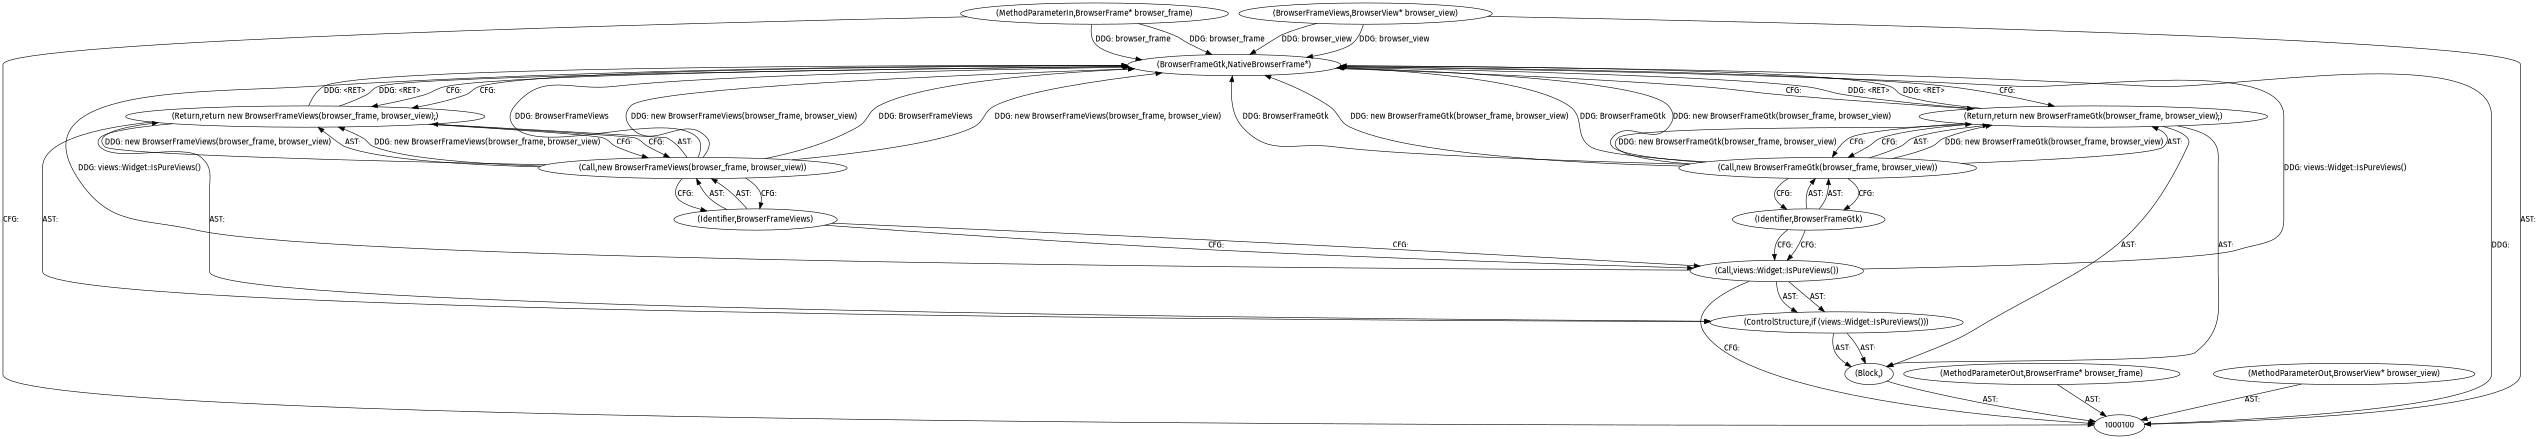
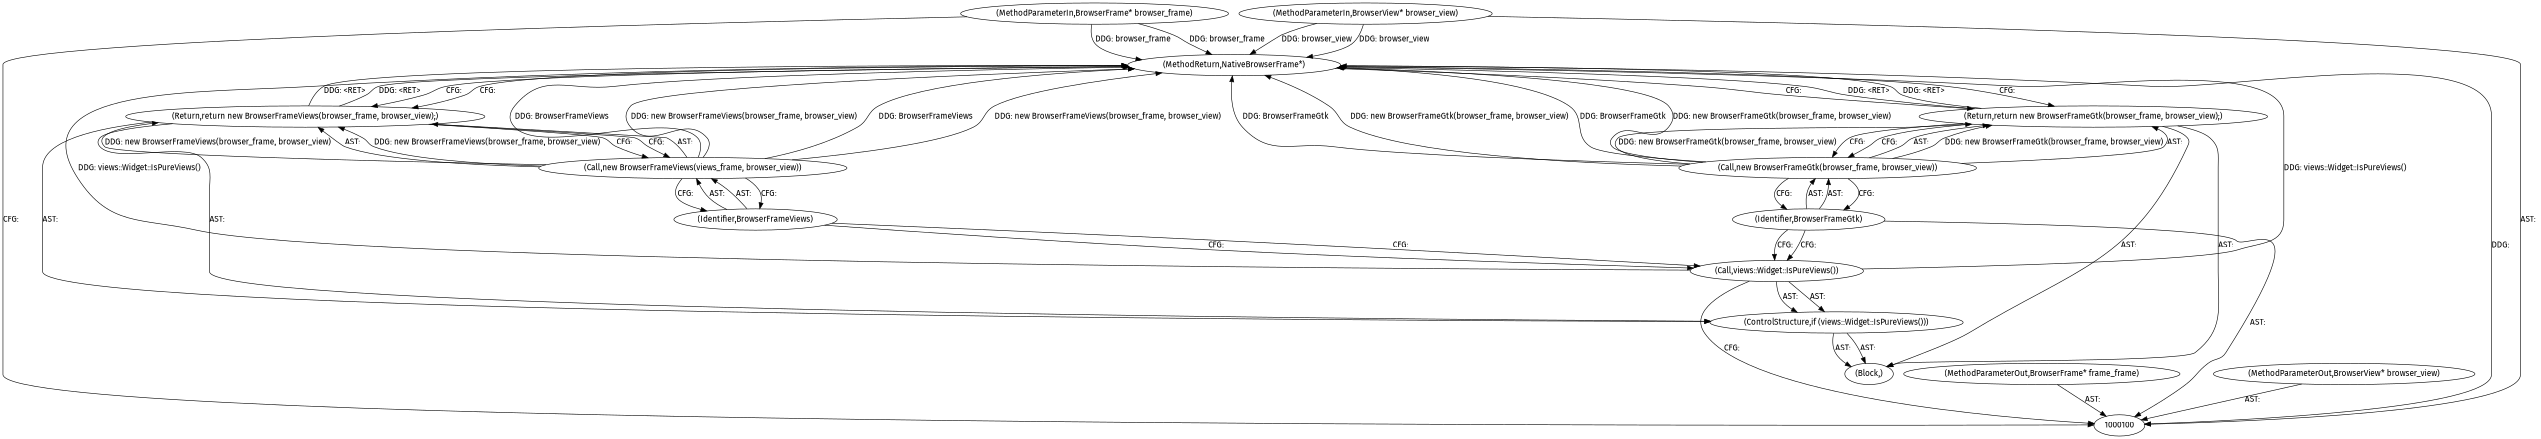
(1366, 14) -> (1366, 14)
(1234, 65) -> (1234, 65)
(693, 168) -> (693, 168)
(2042, 374) -> (2042, 374)
(1988, 404) -> (2193, 233)
